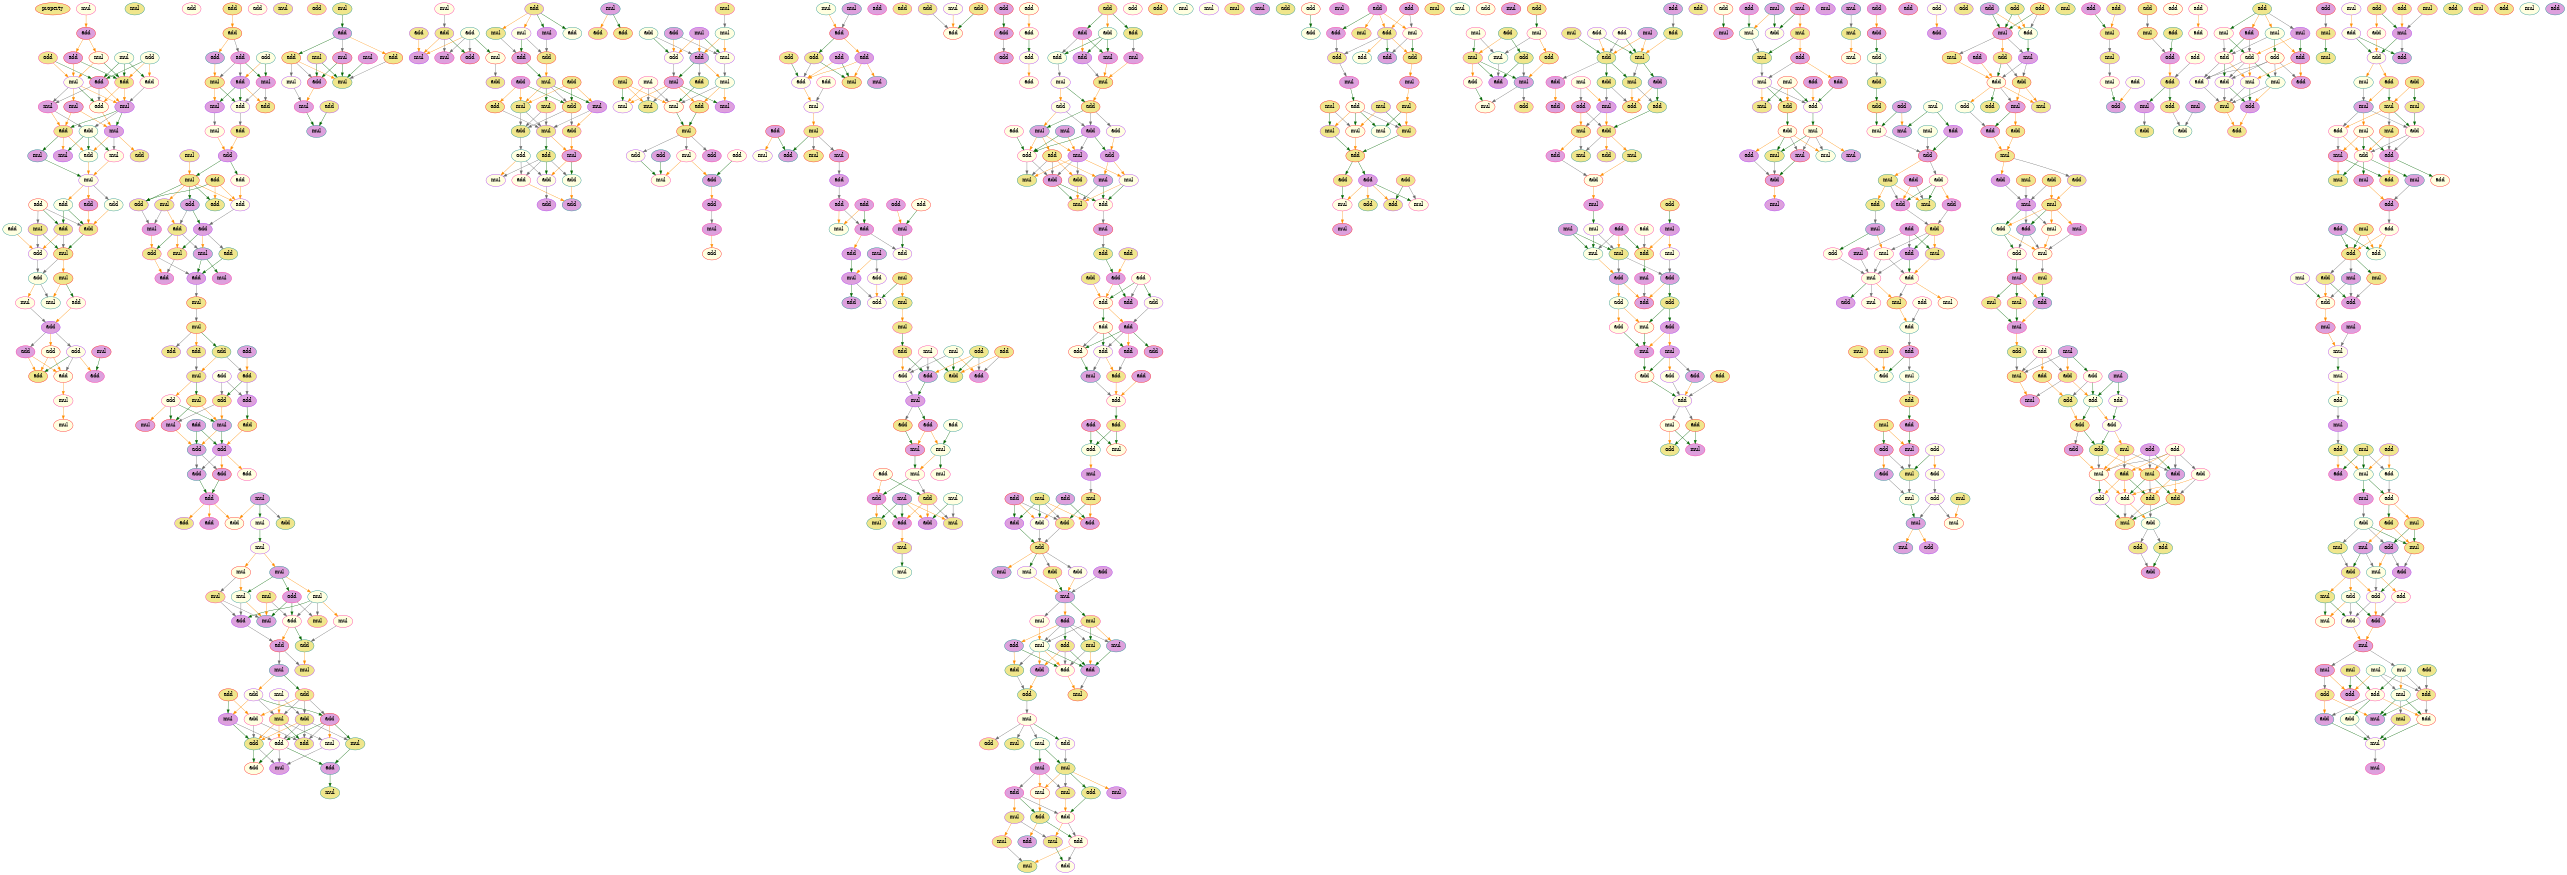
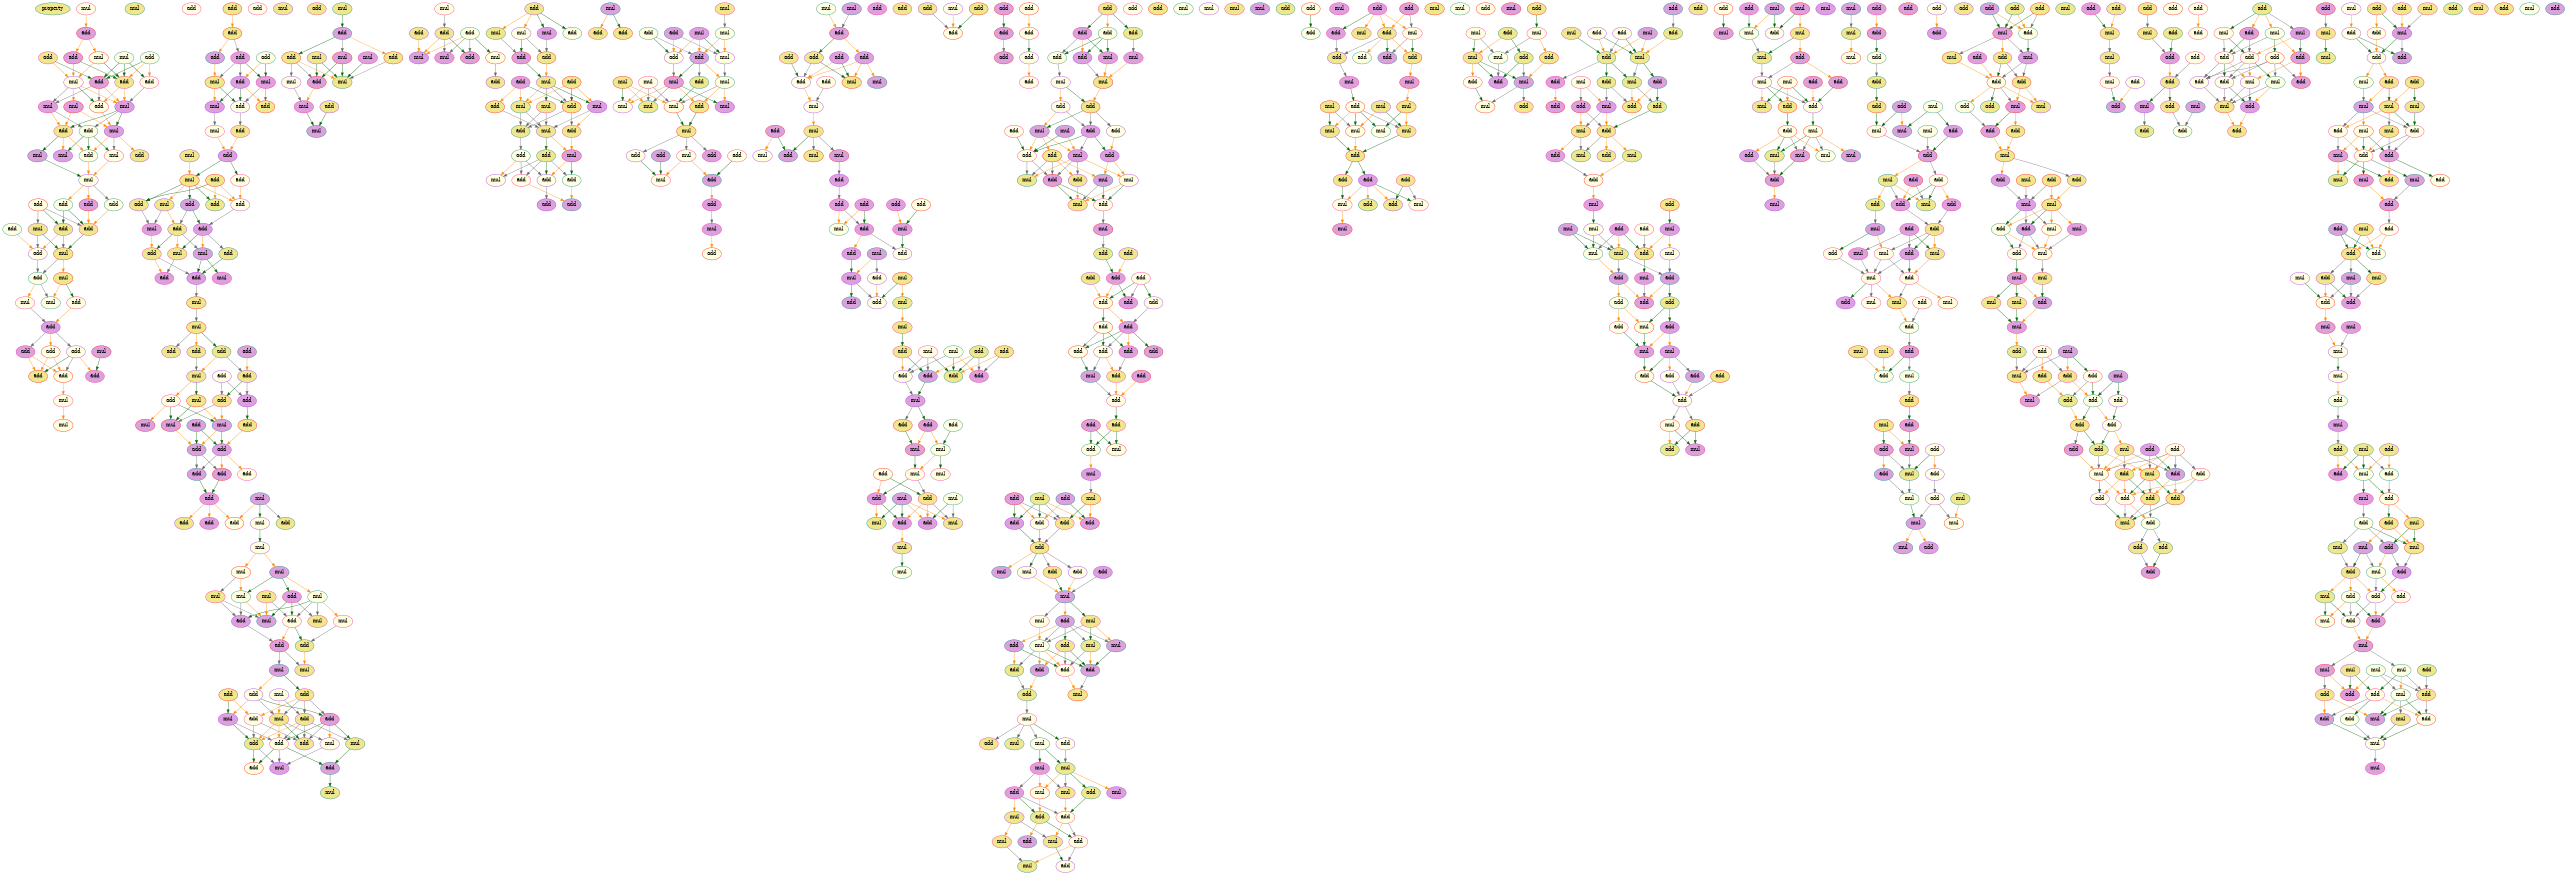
(53, 9) -> (53, 9)
